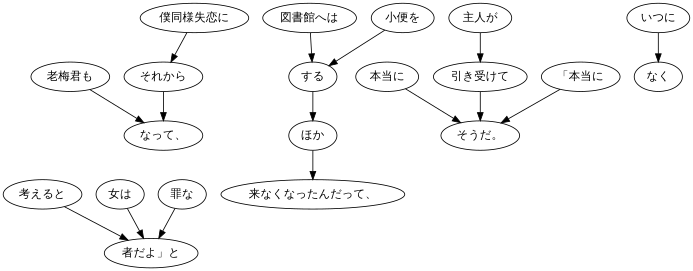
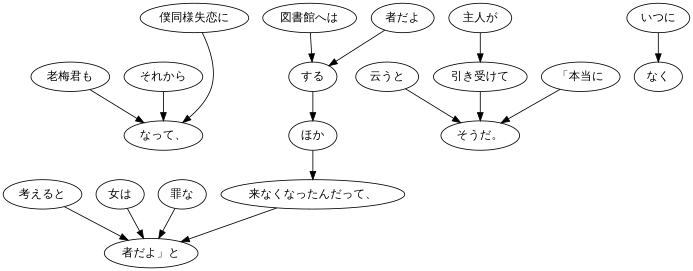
(403, 18) -> (403, 18)
(181, 44) -> (213, 78)
(387, 77) -> (387, 77)
none -> (233, 223)
